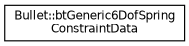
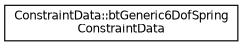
(95, 23) -> (121, 23)
